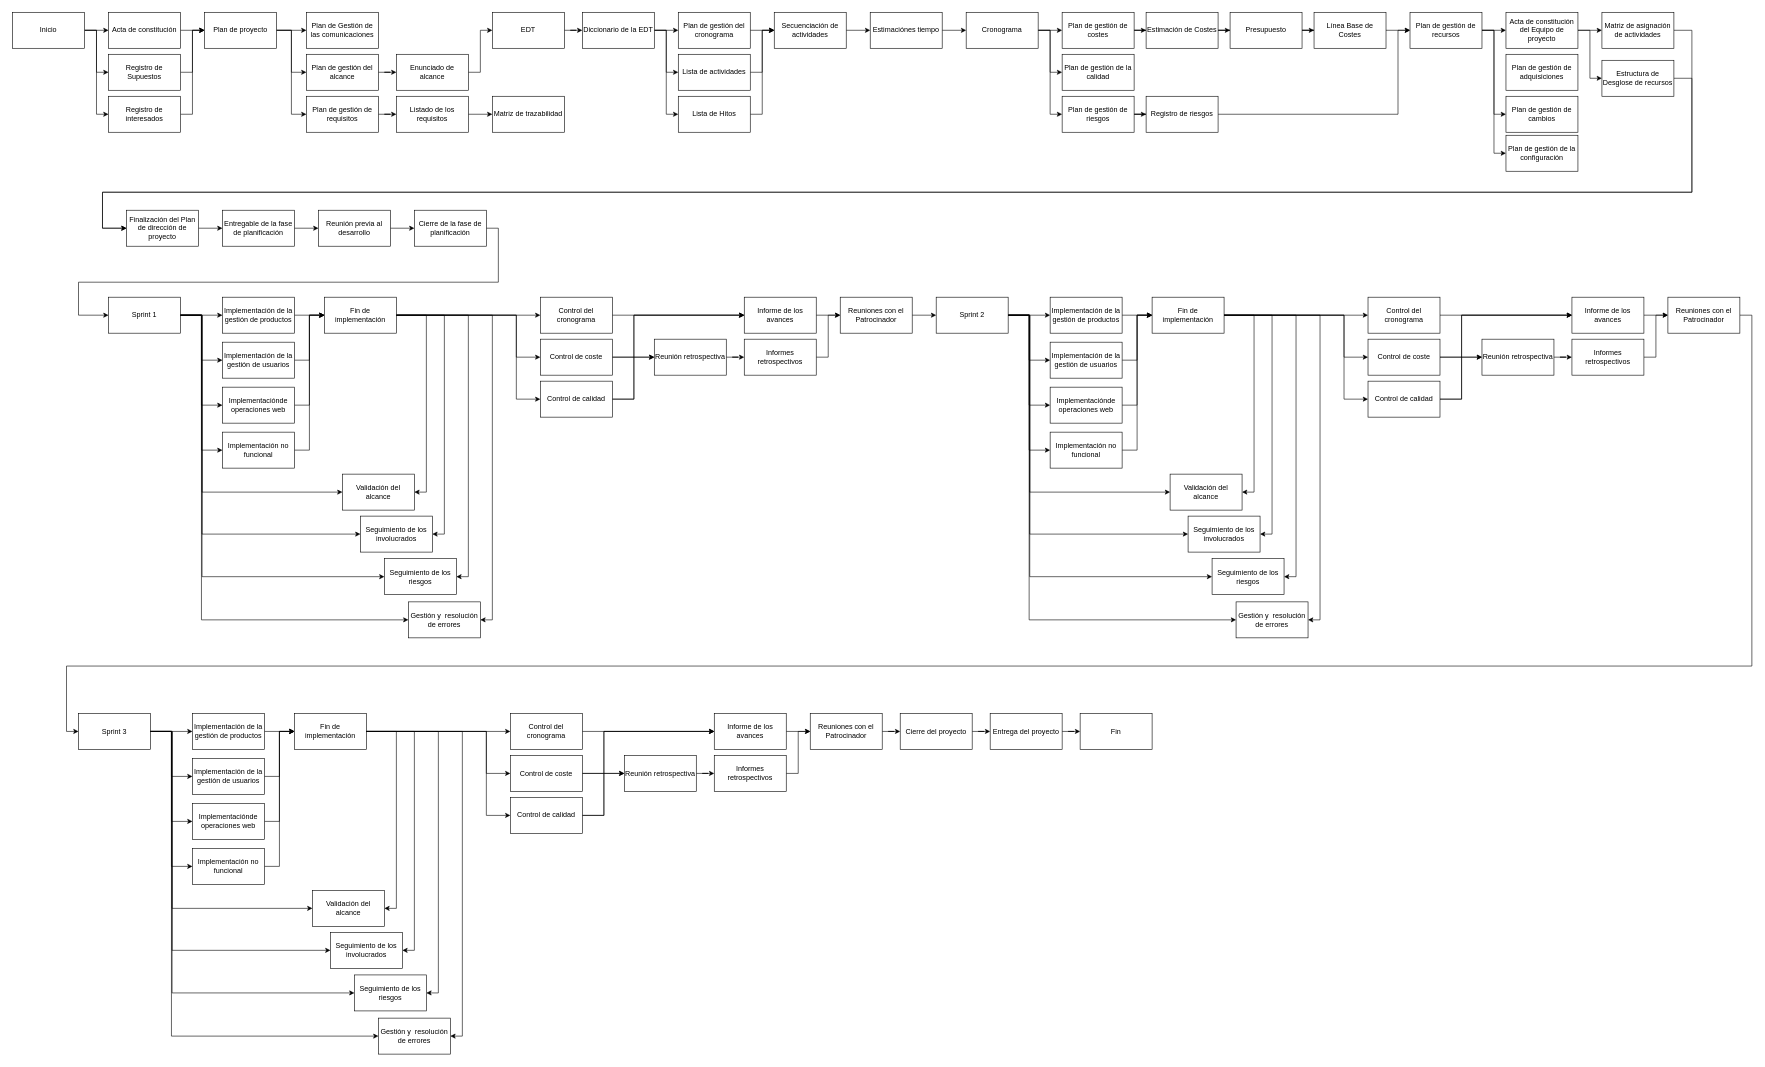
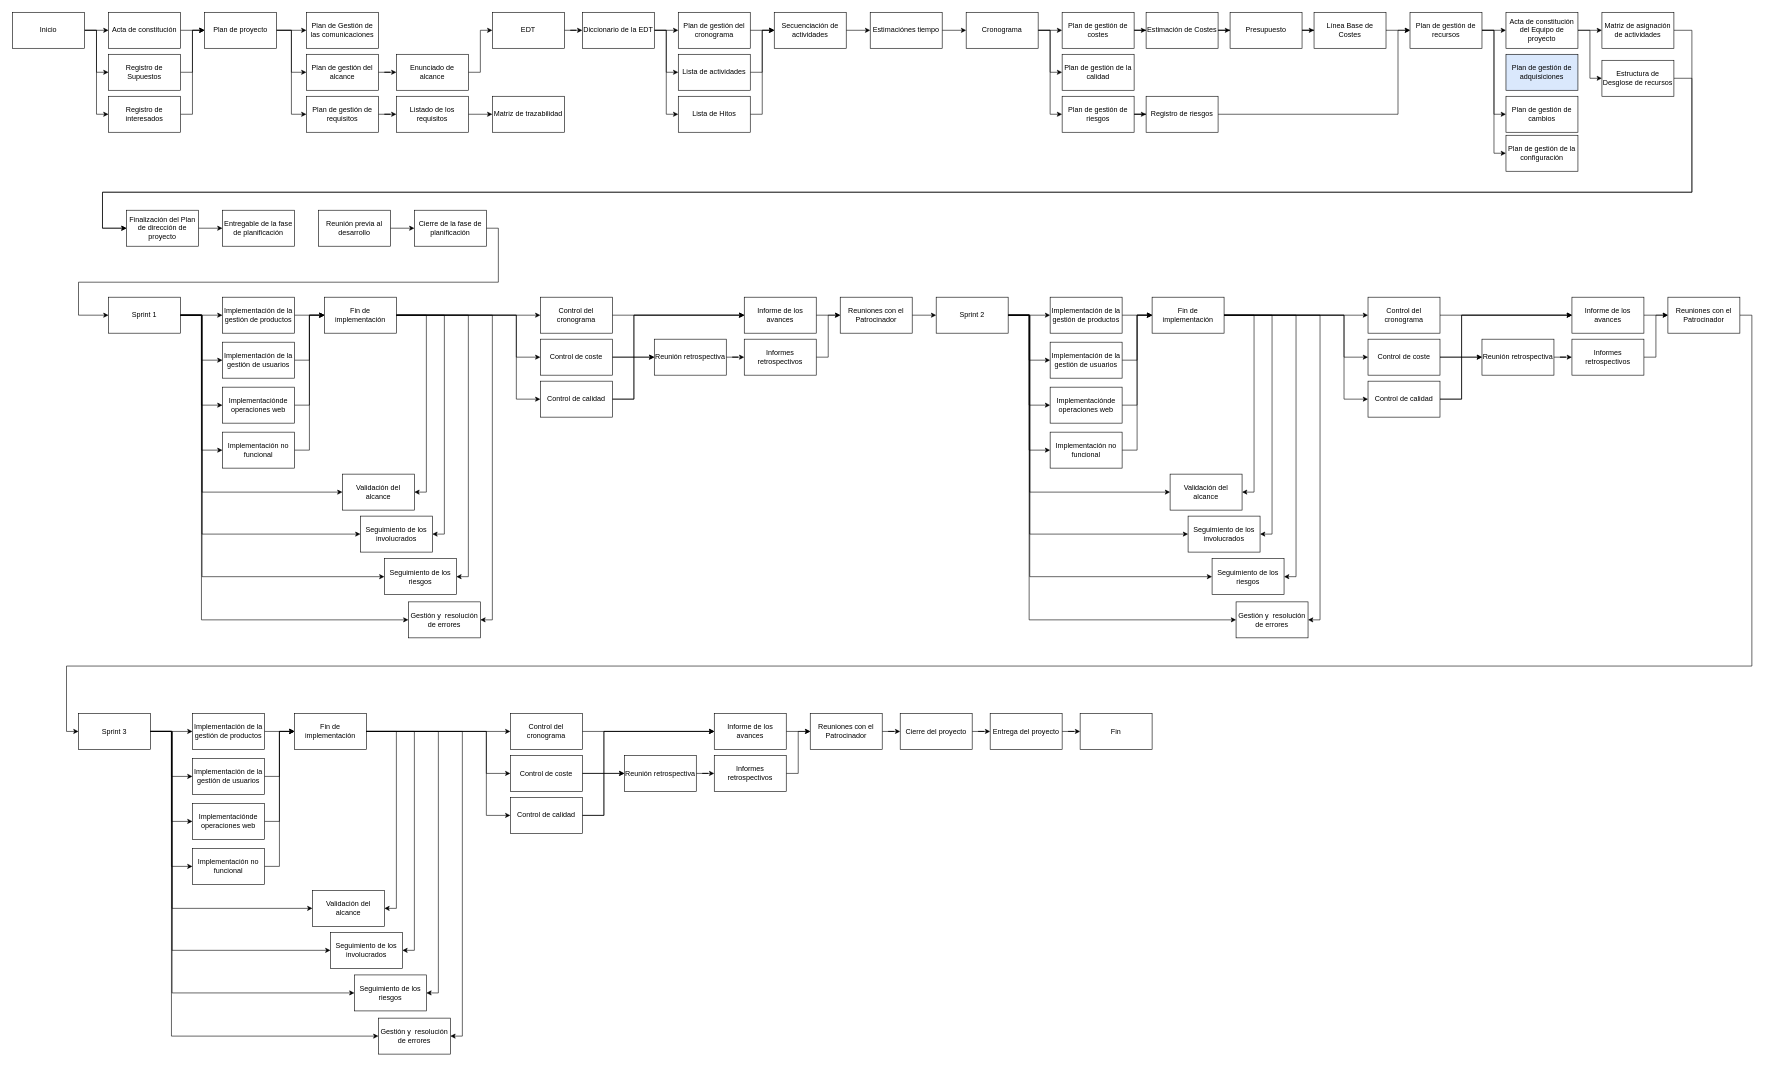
(1542, 72) -> (1542, 72)
(312, 228) -> none
